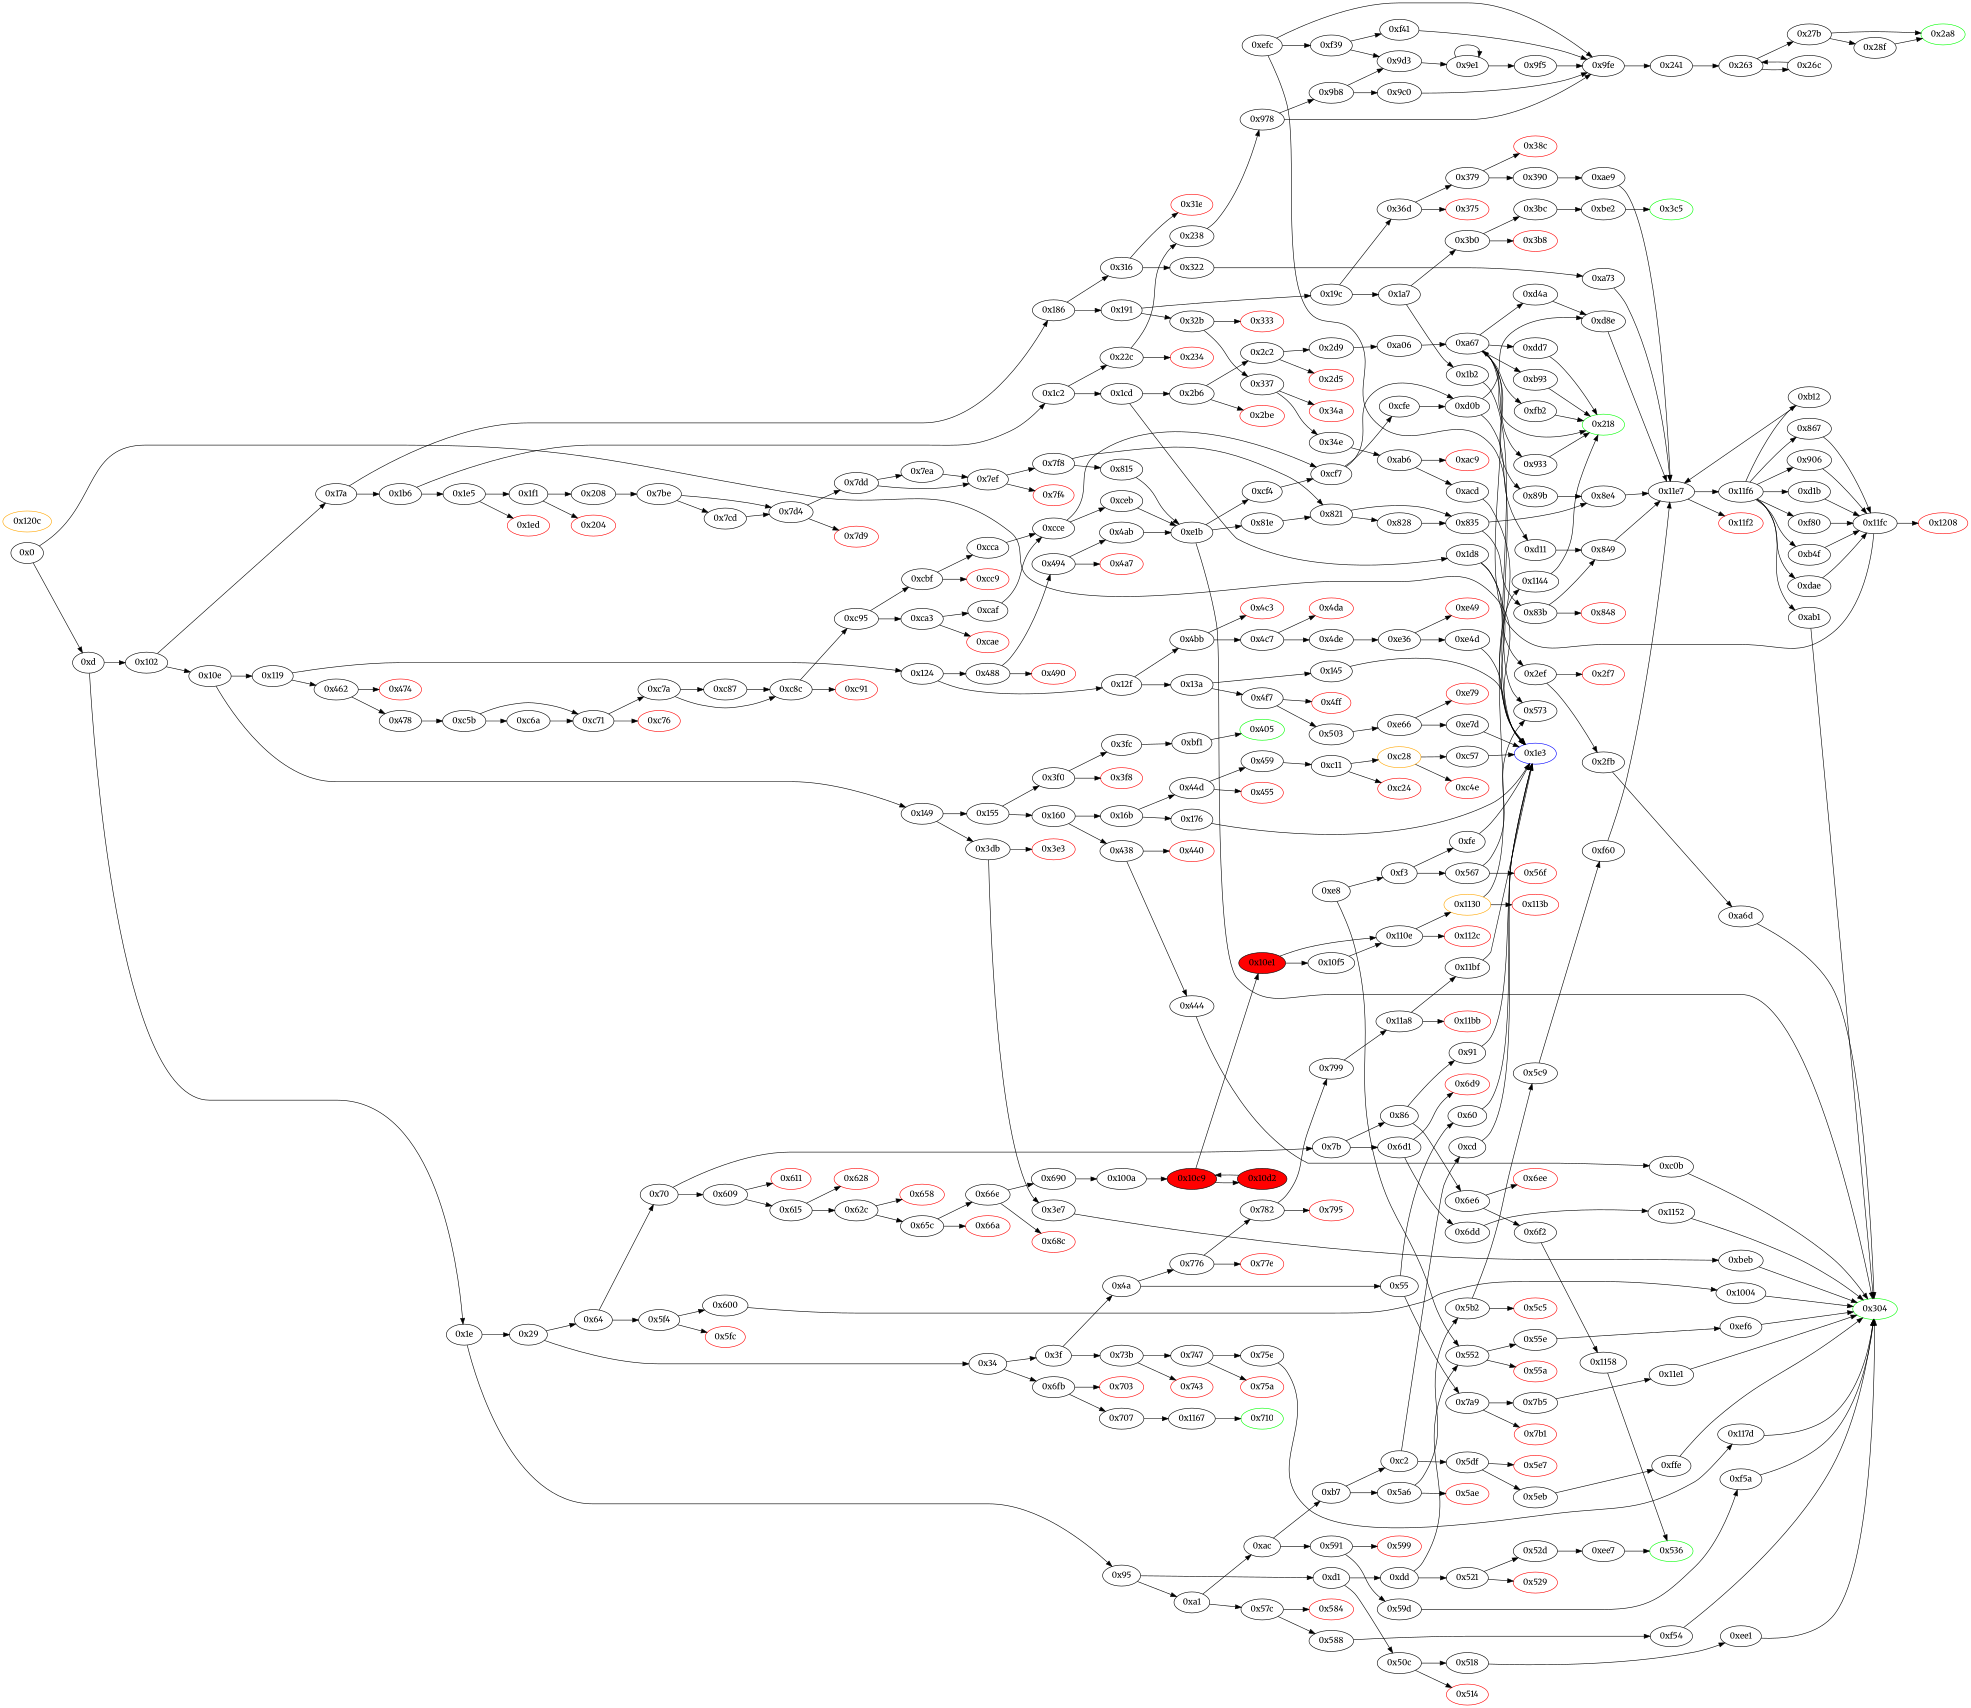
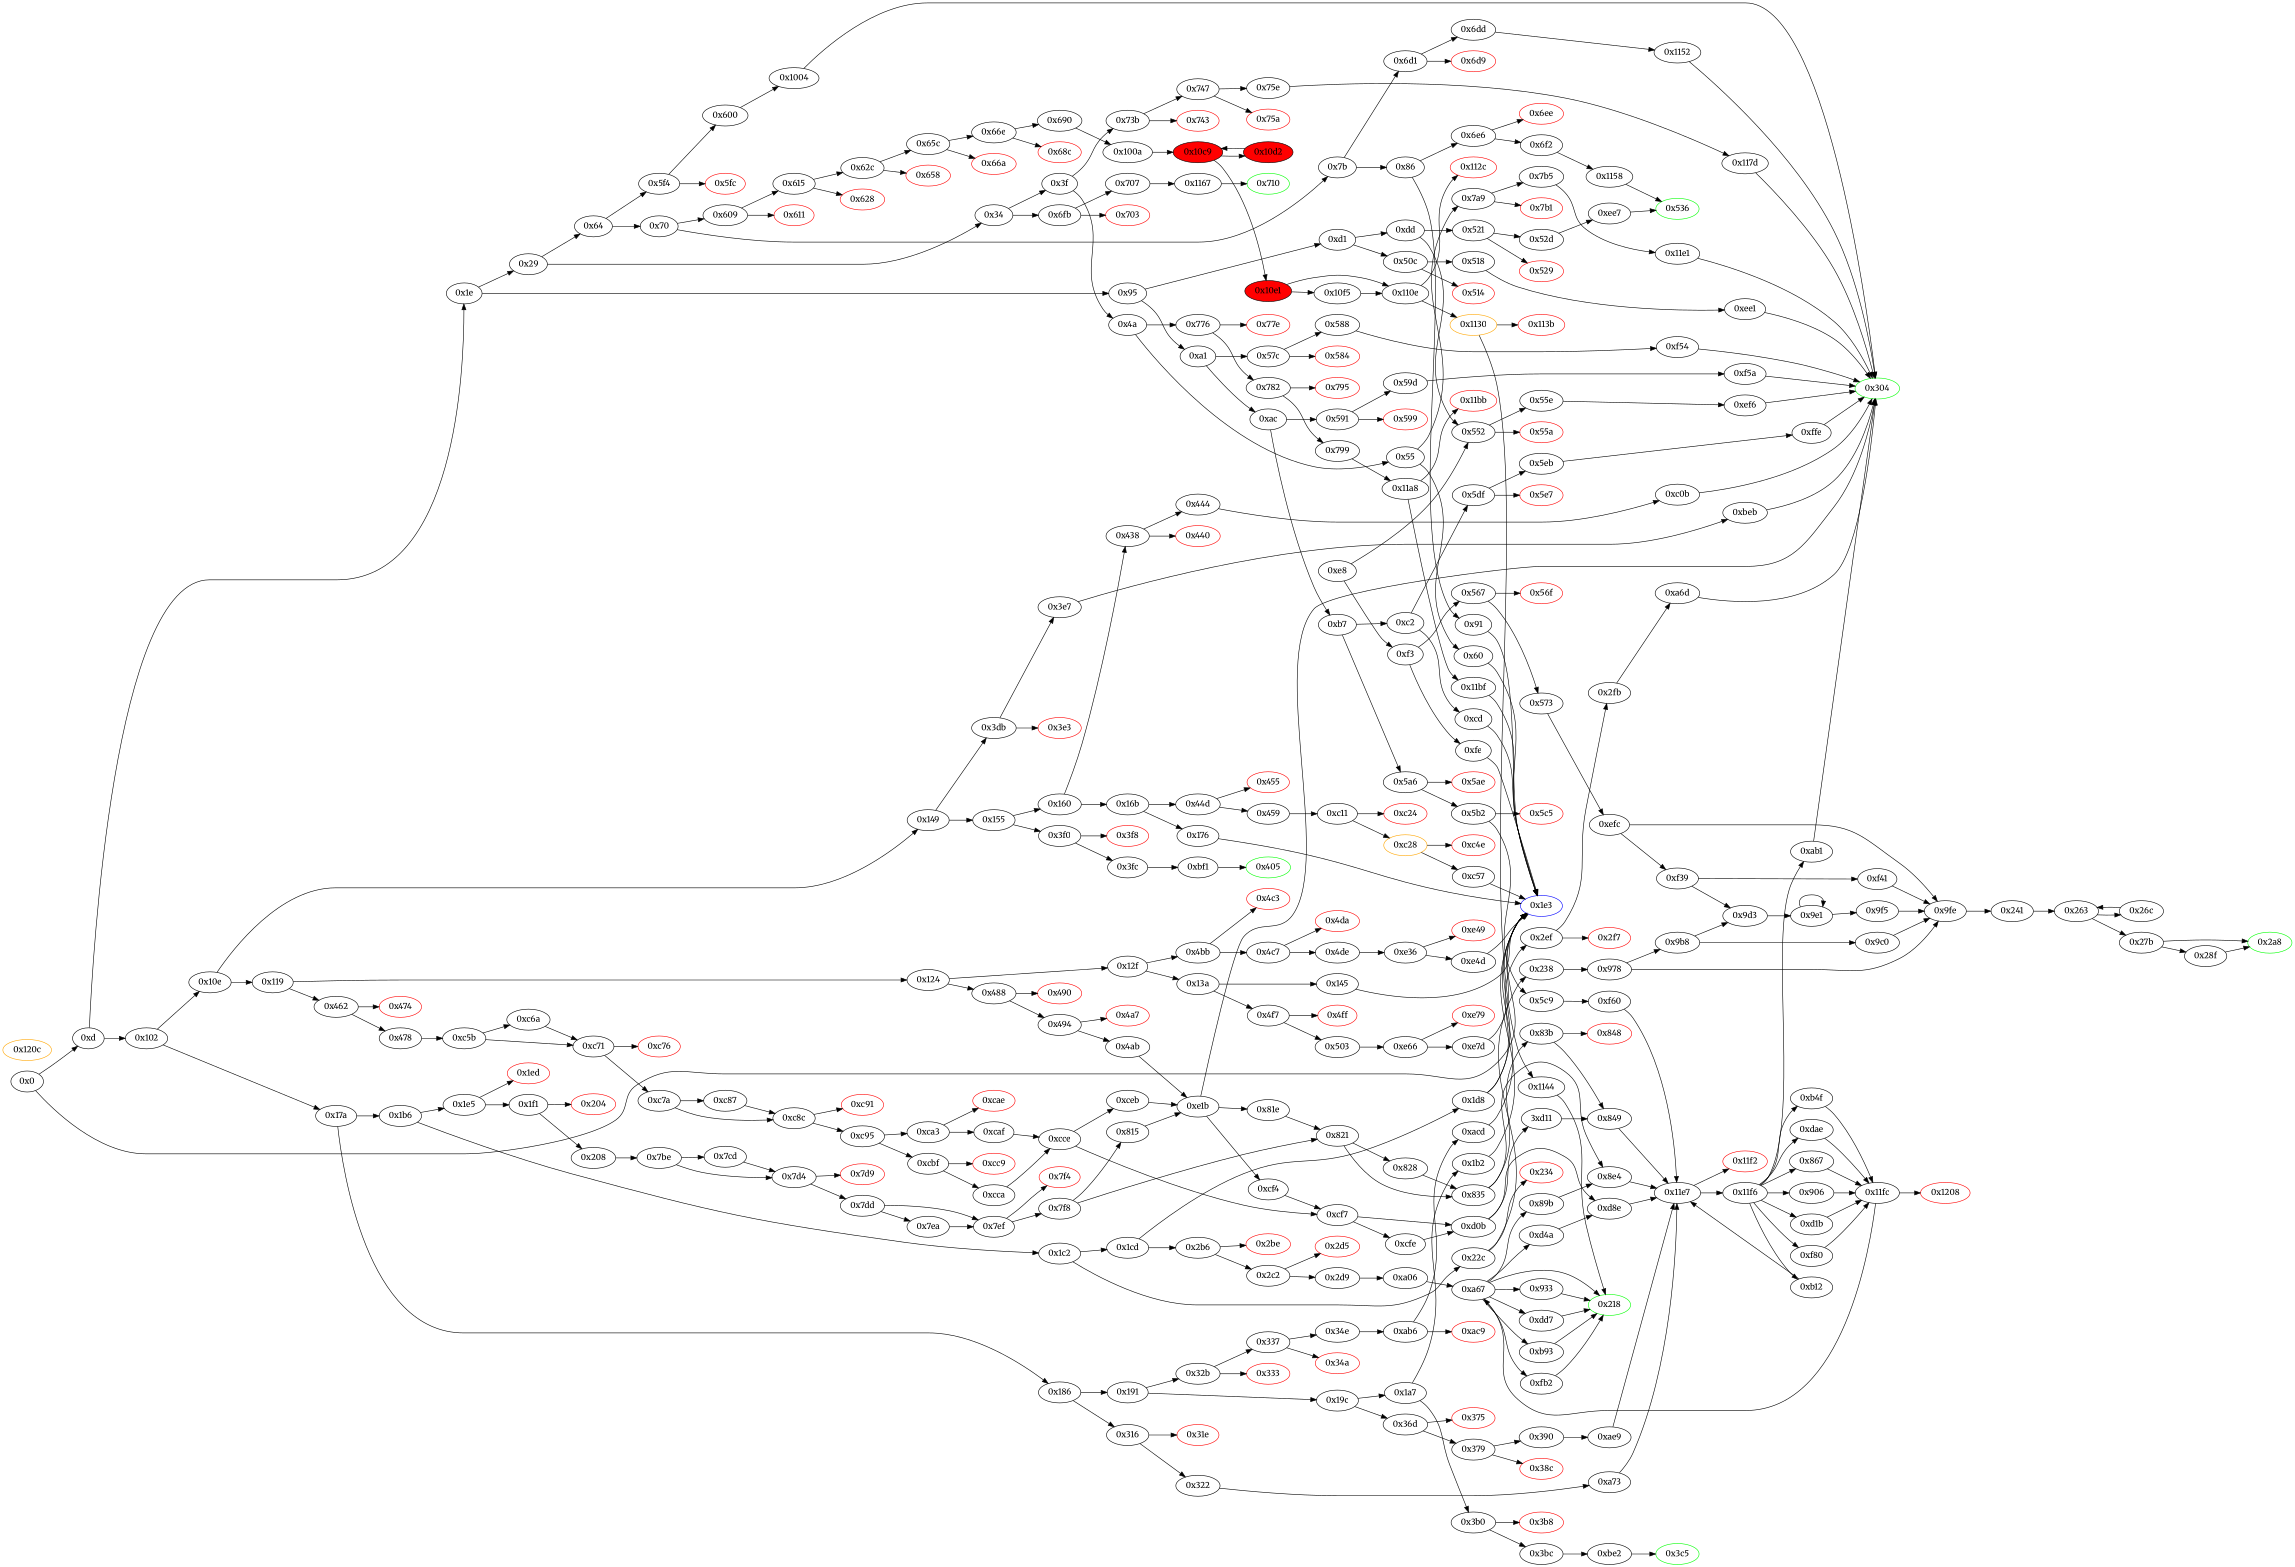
(1367, 412) -> (1574, 762)
(1535, 550) -> (1541, 1119)
